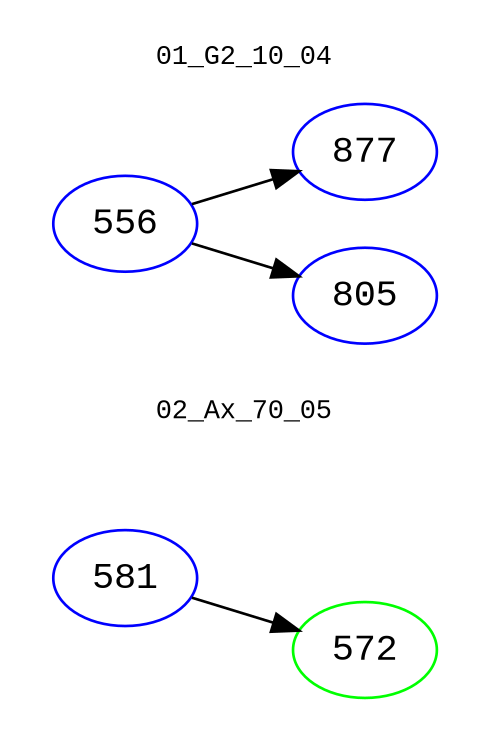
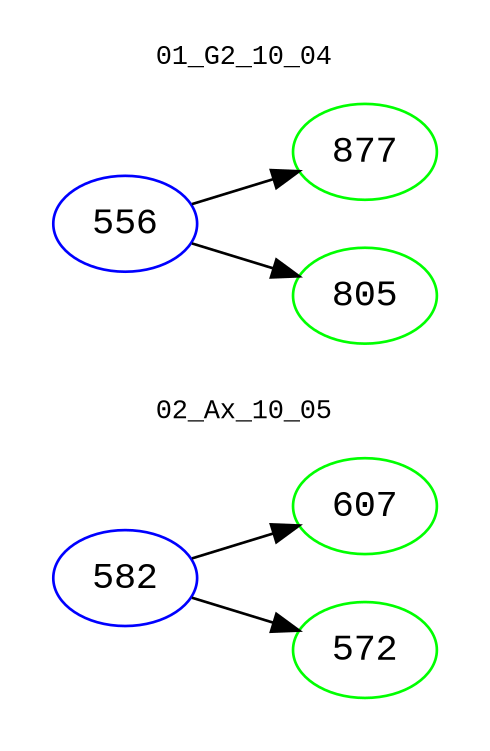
(365, 152) -> (365, 152)
(365, 296) -> (365, 296)
(245, 412) -> (245, 412)
none -> (365, 506)
(125, 578) -> (125, 578)
